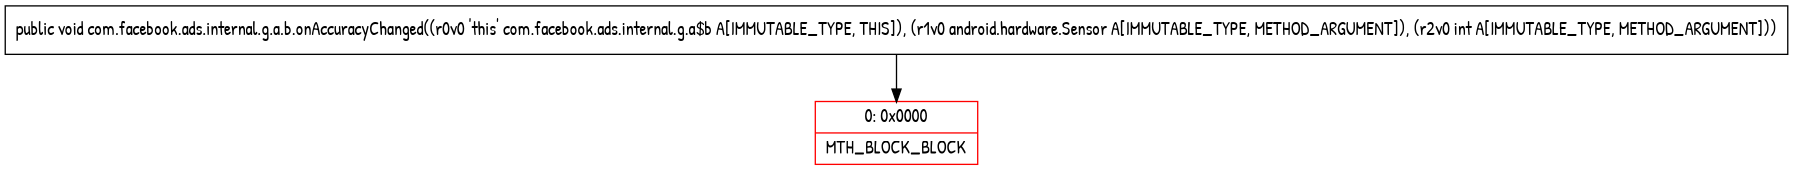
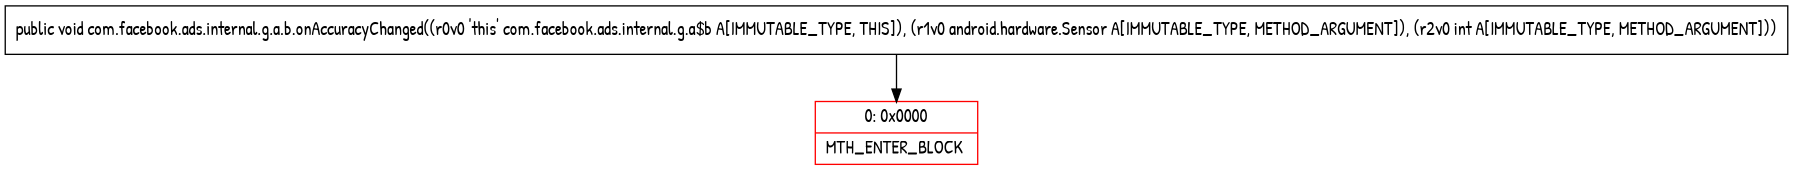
(897, 148) -> (895, 148)
